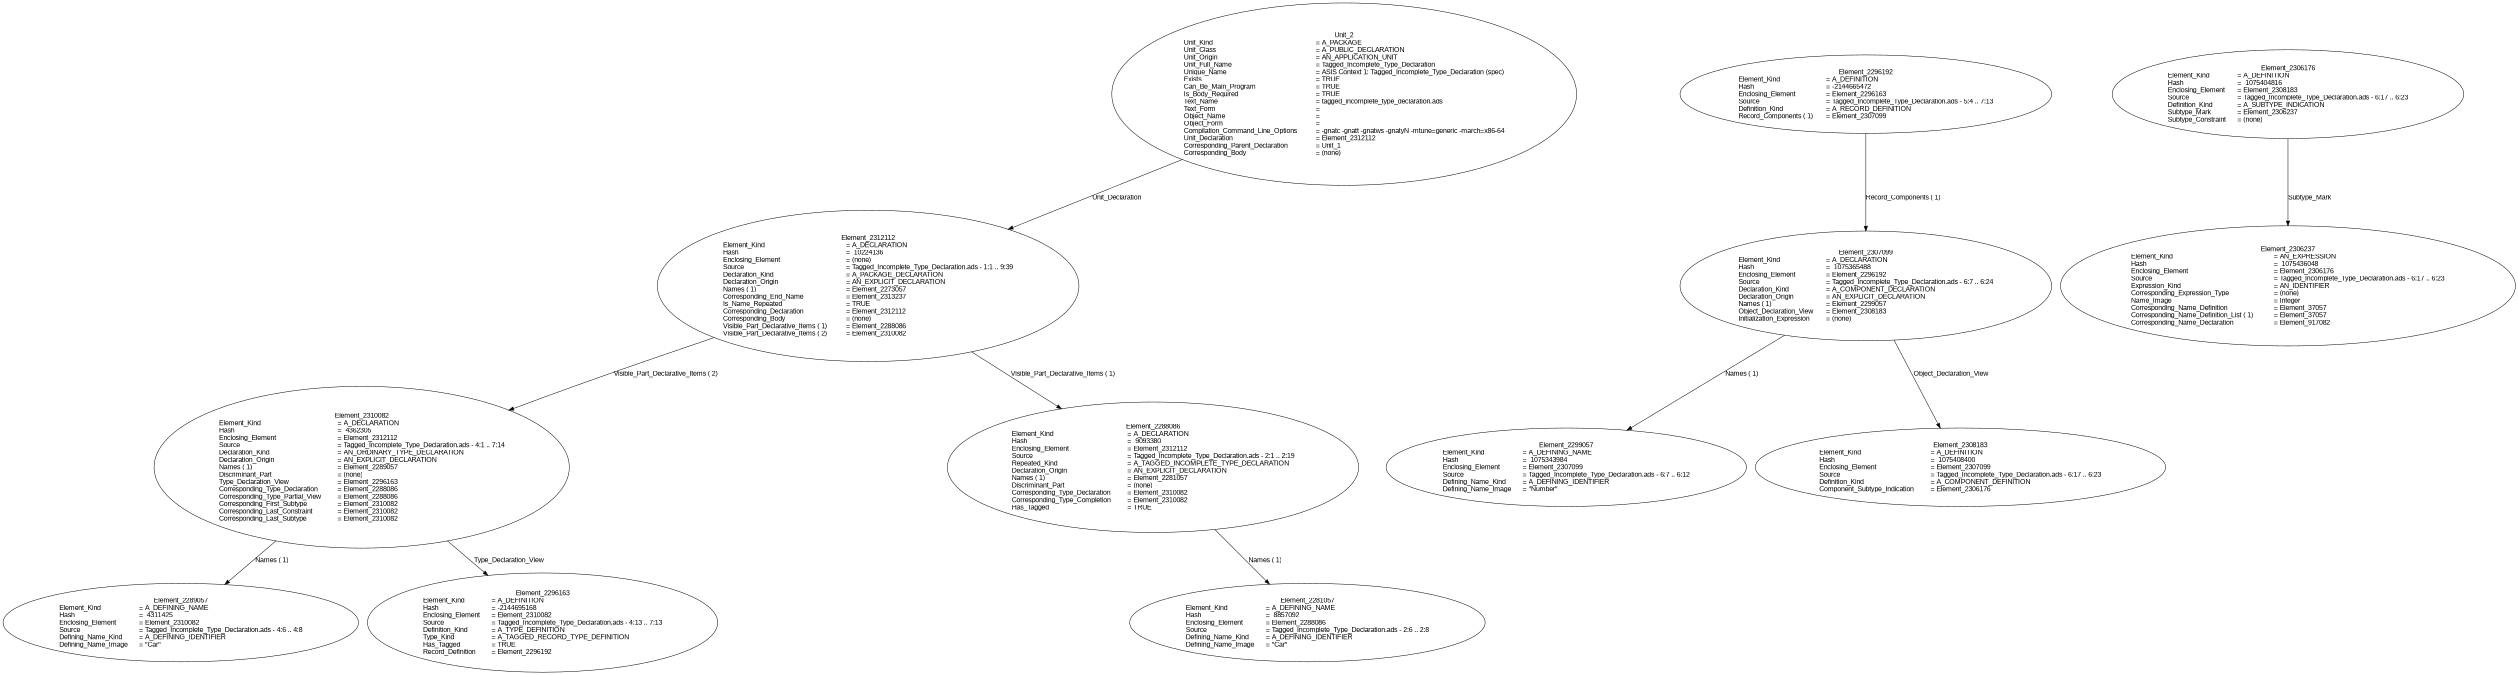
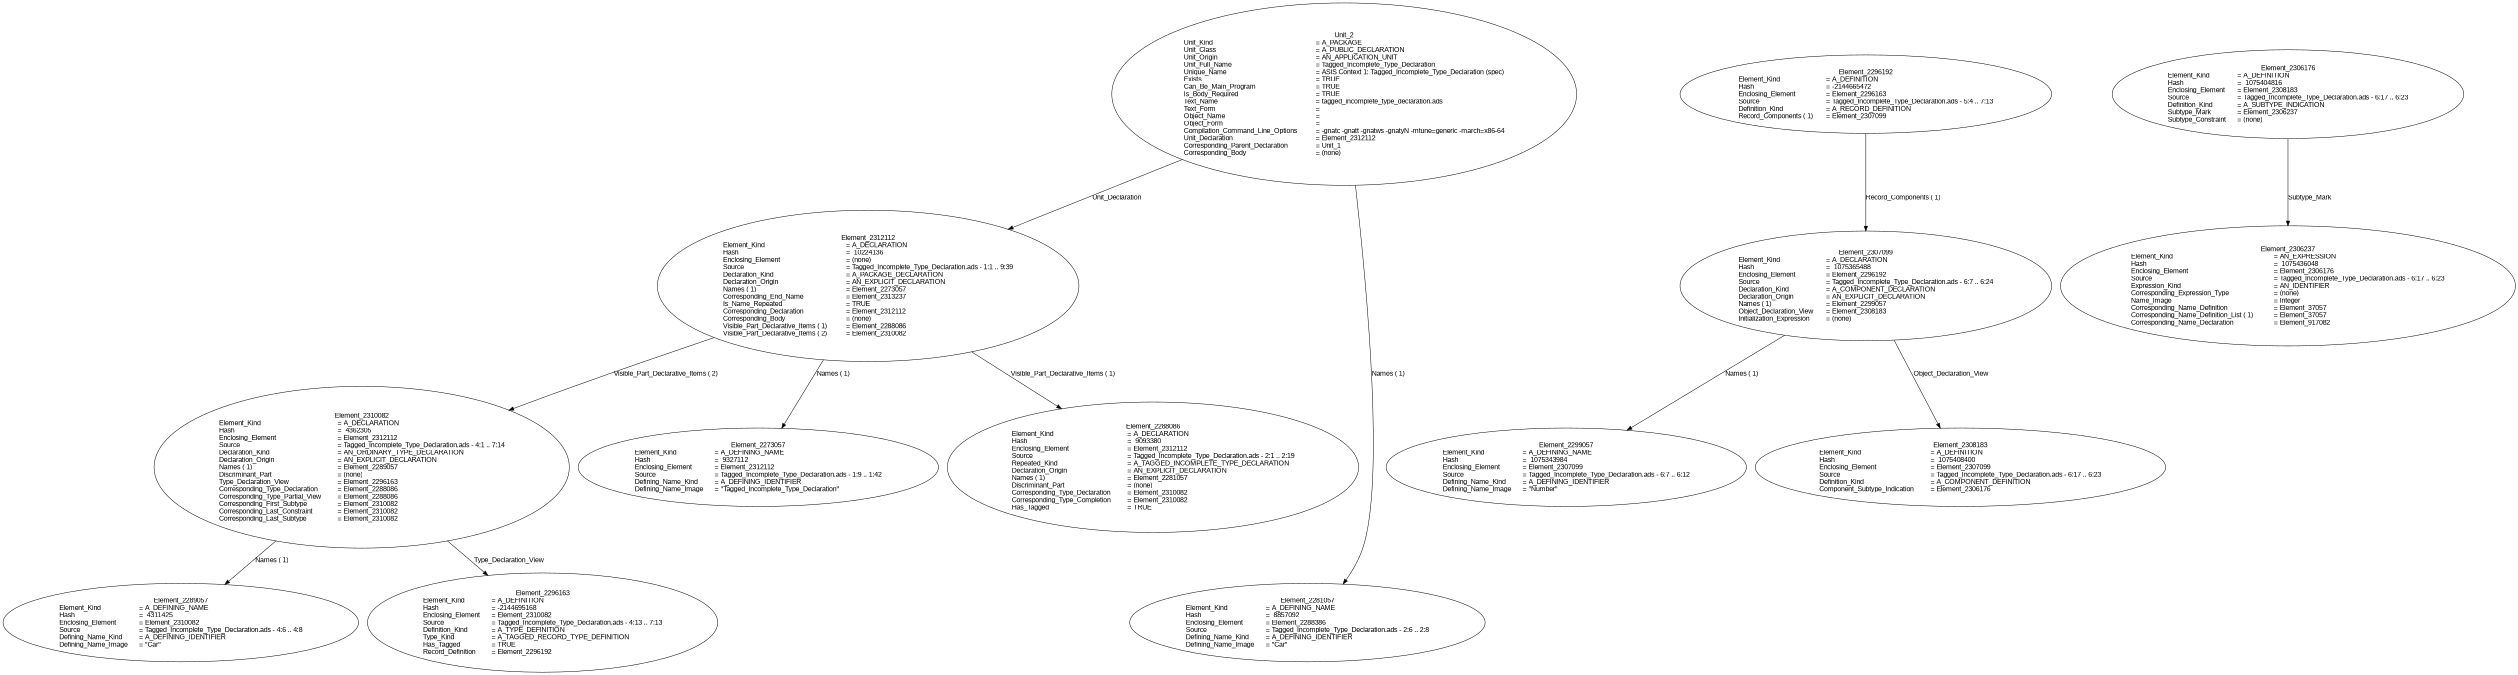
none -> (758, 467)
(1240, 555) -> (1372, 385)
(1299, 623) -> (1299, 623)
